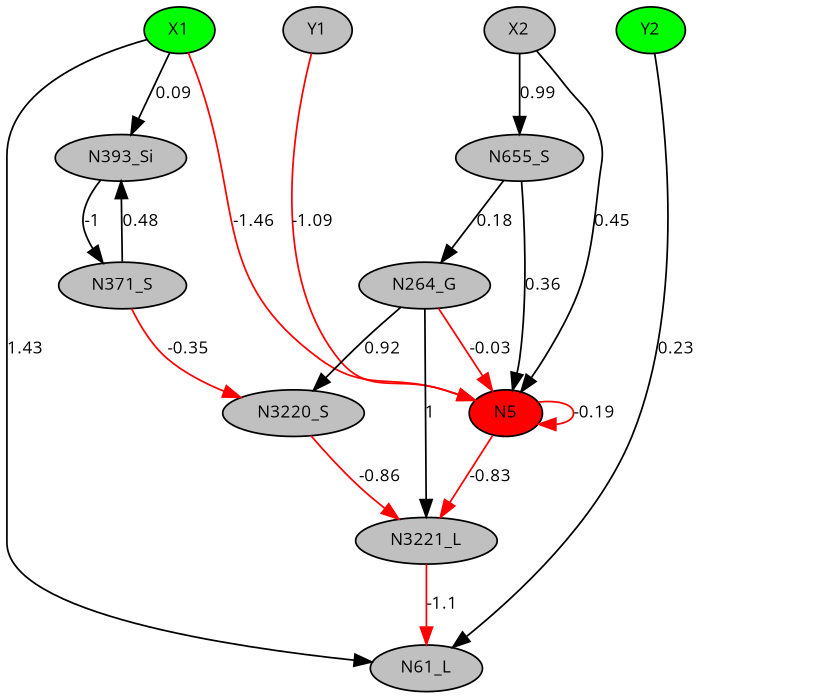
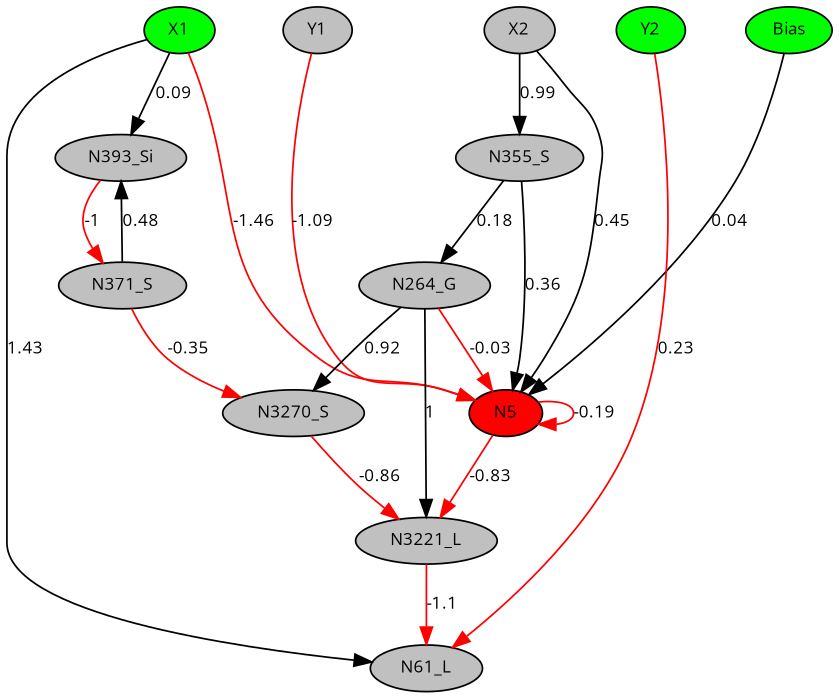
none -> (789, 30)
(520, 158) -> (520, 158)
(84, 213) -> (84, 213)
(651, 376) -> (651, 376)
(293, 413) -> (293, 413)
